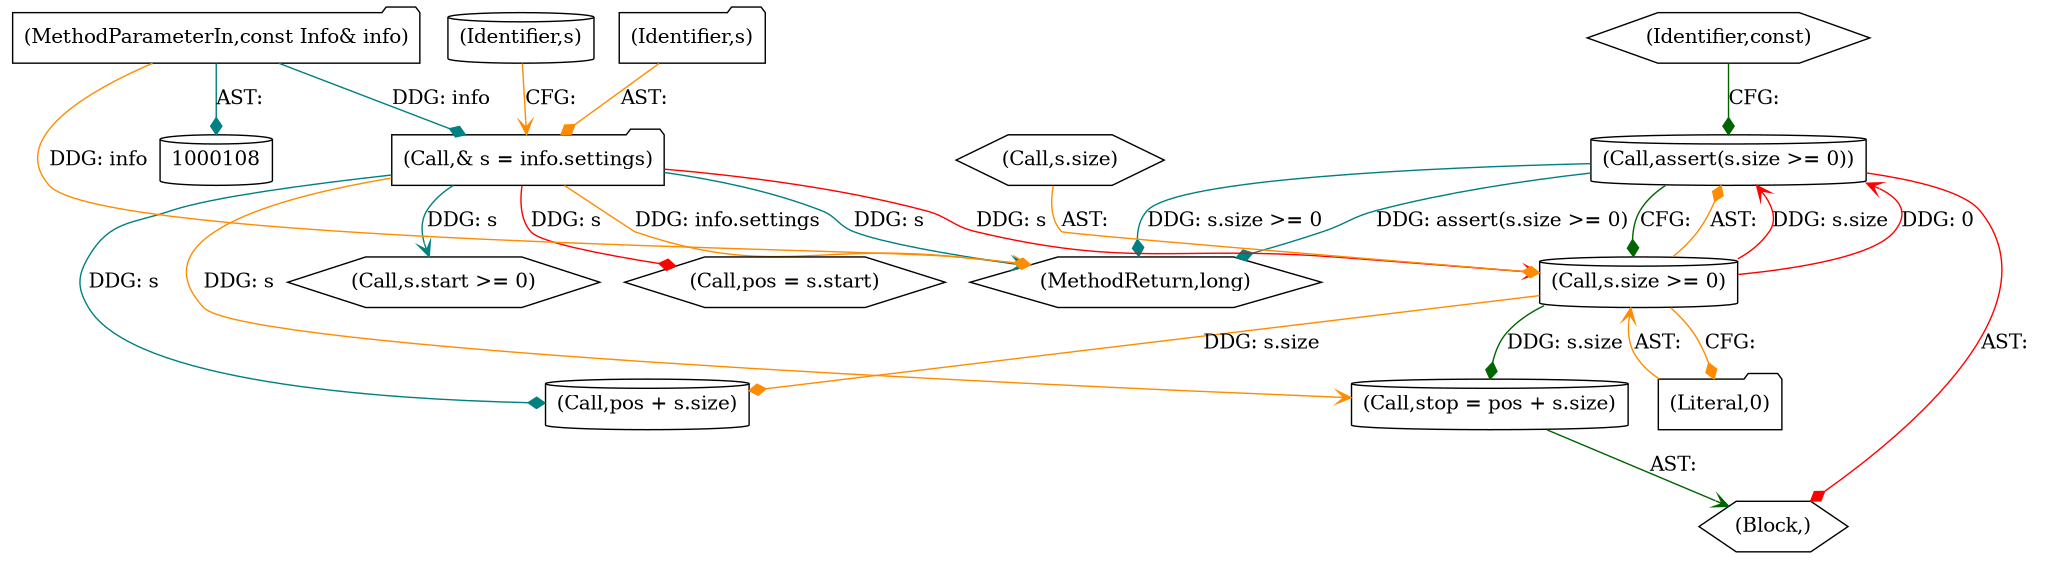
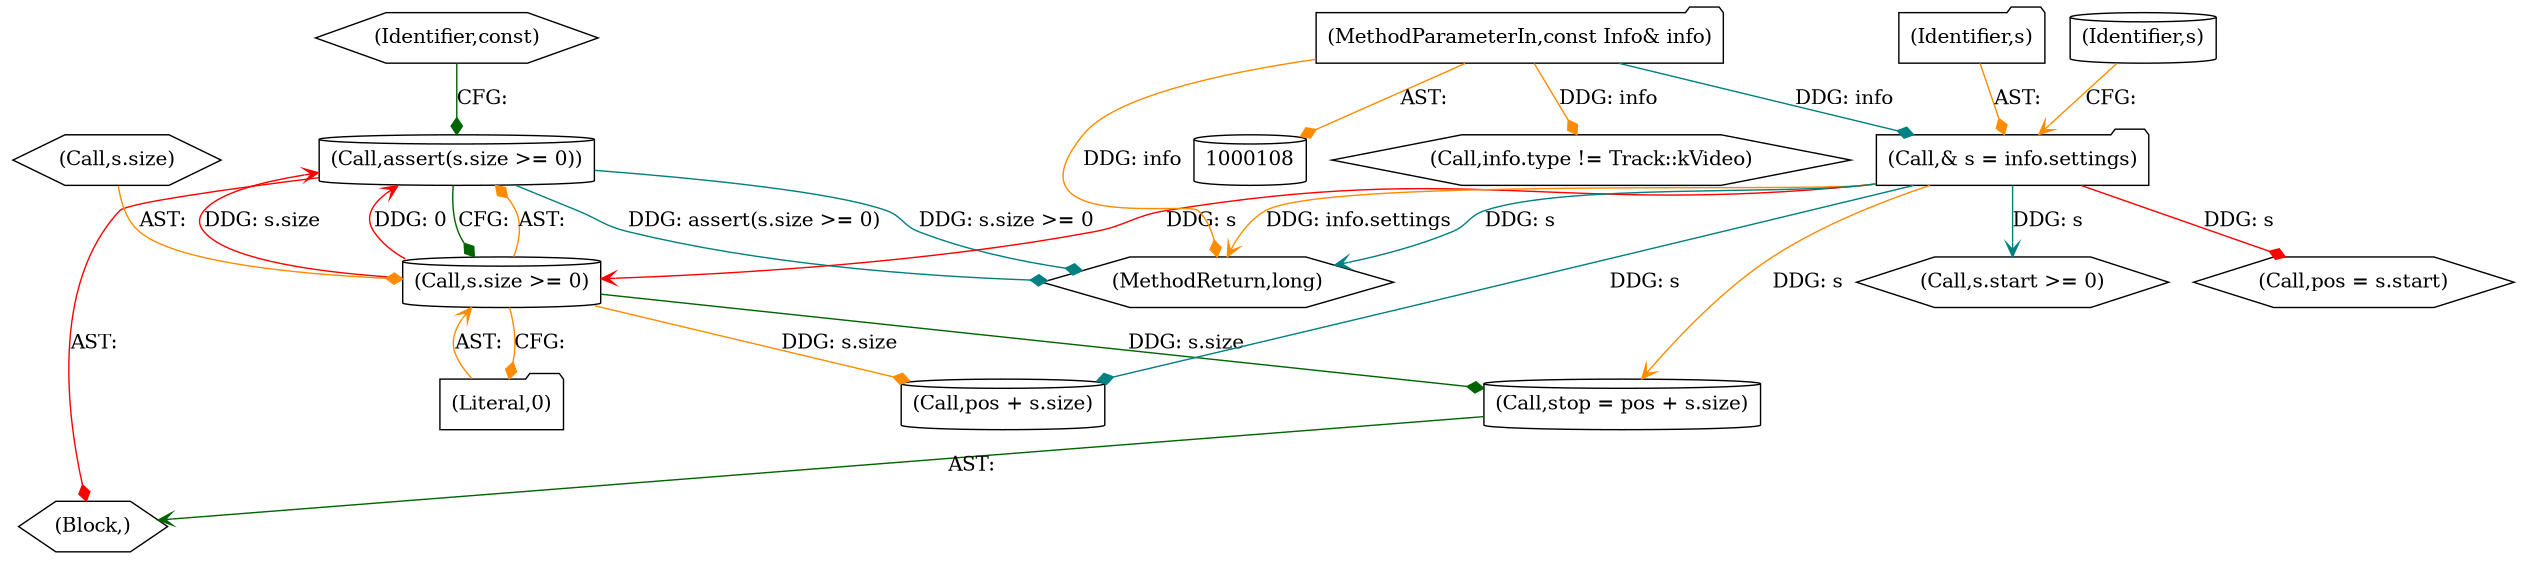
(216, 91) -> (1391, 96)
none -> (1591, 160)
